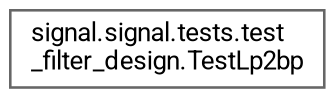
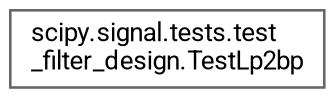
(167, 49) -> (167, 49)
